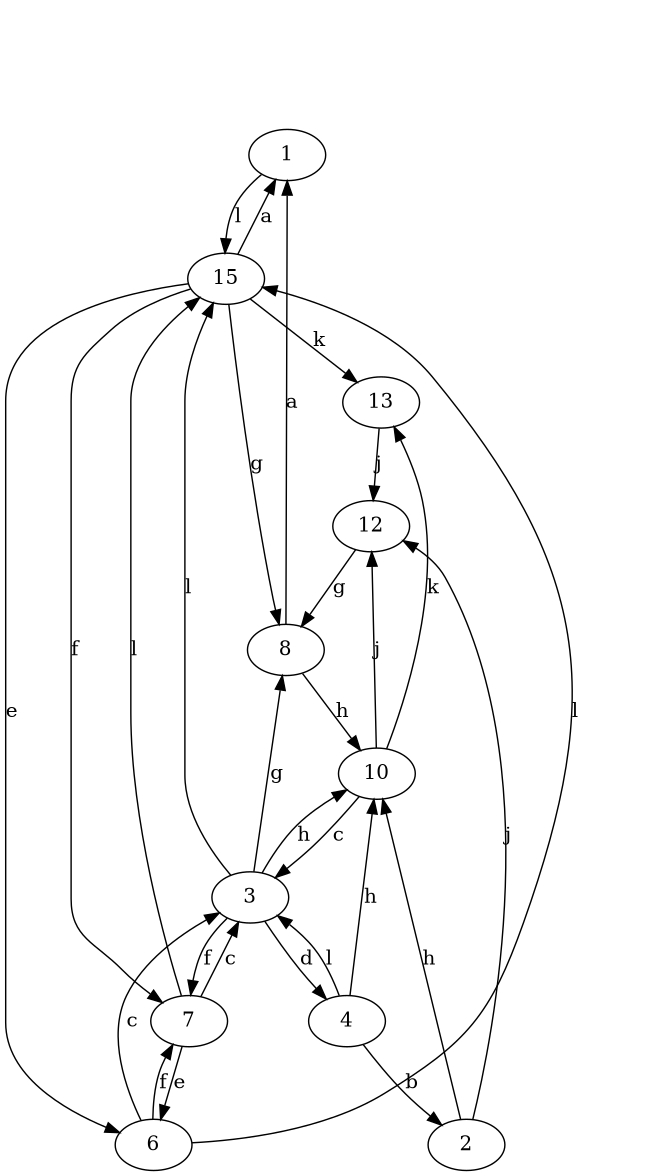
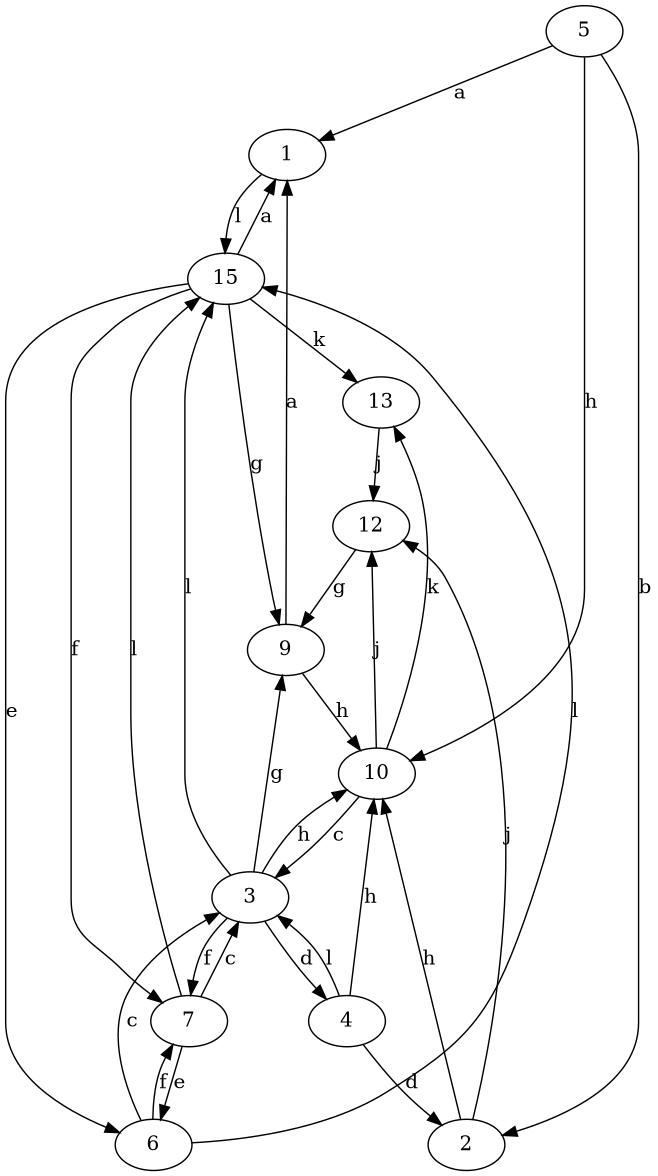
none -> (585, 31)
(286, 650) -> (286, 650)
(412, 1083) -> (412, 1083)
